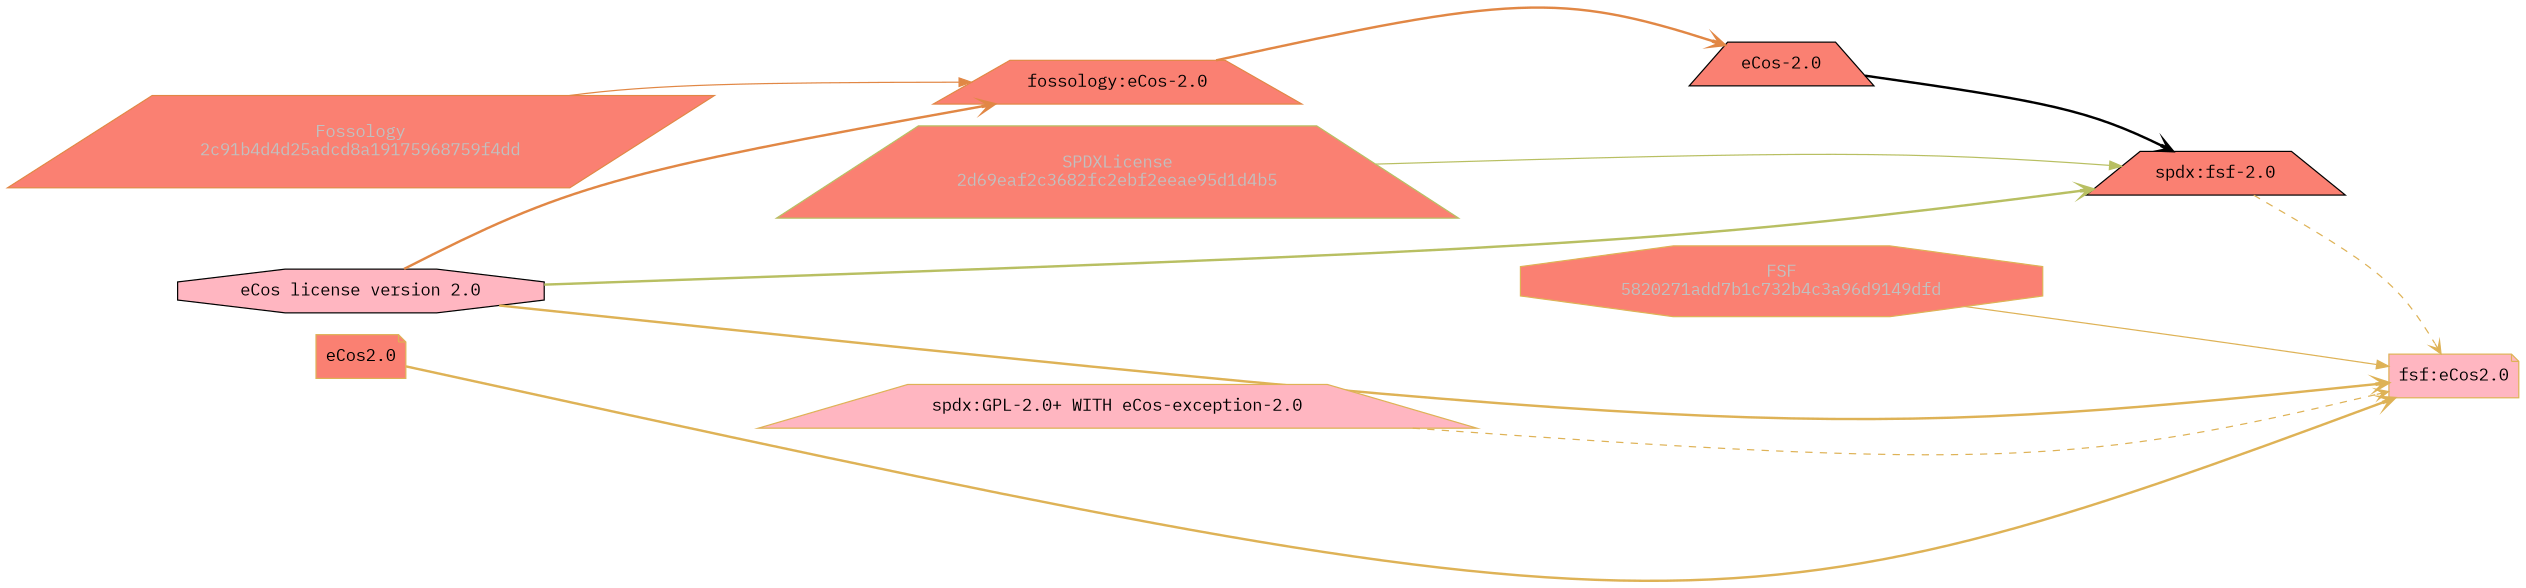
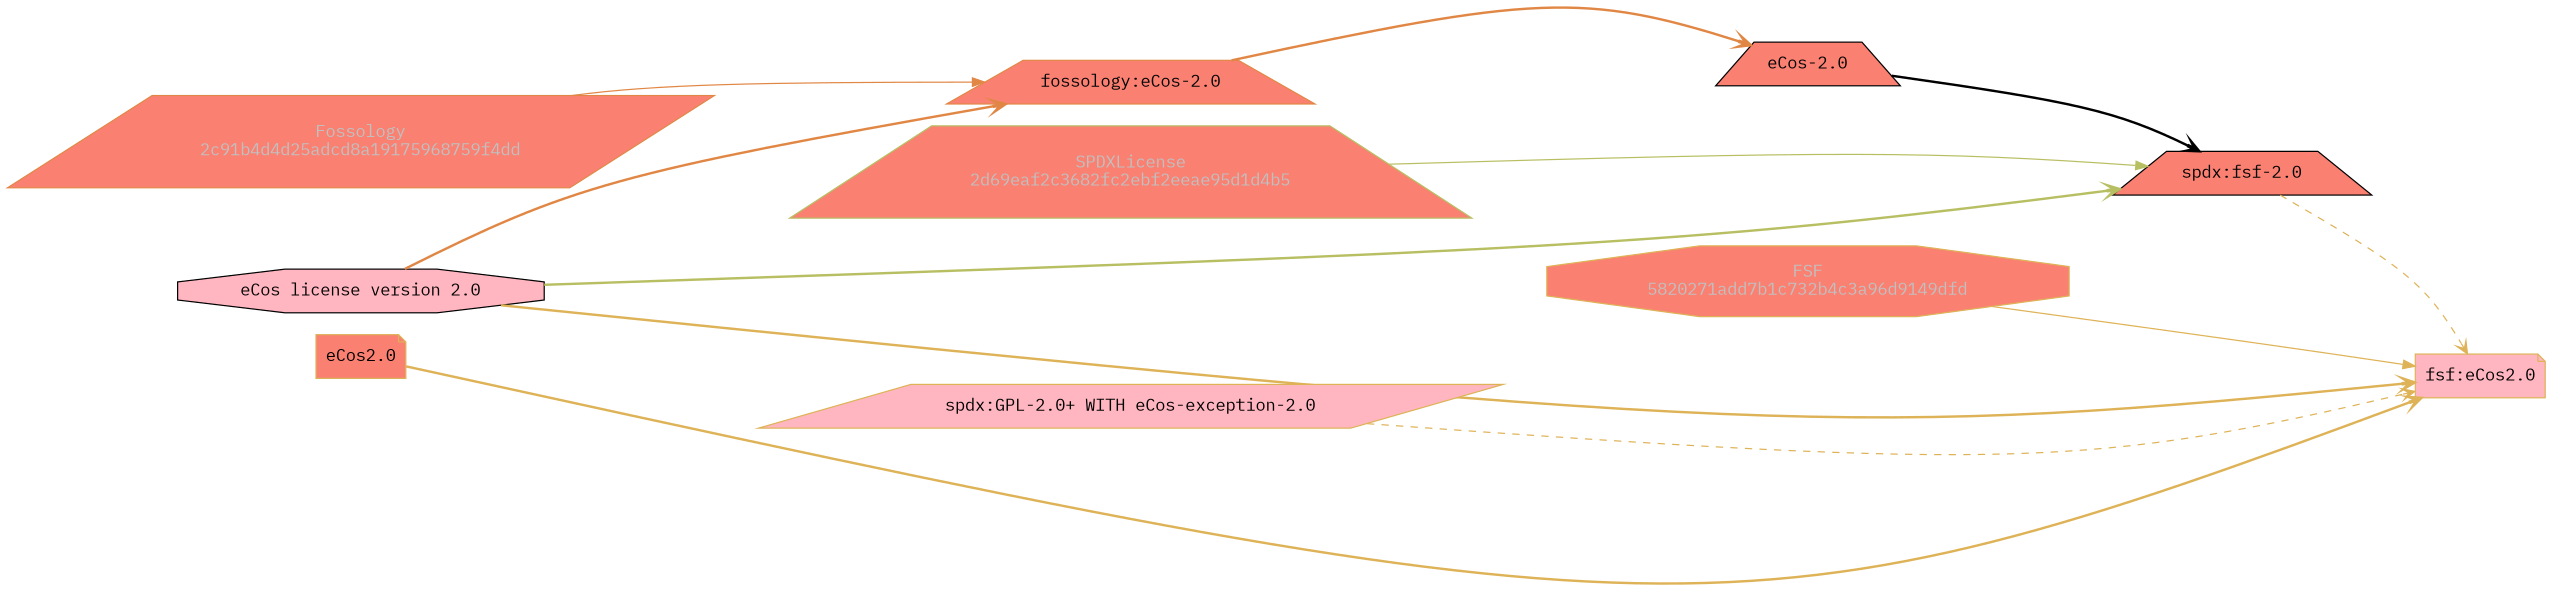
(1118, 406) -> (1131, 406)
